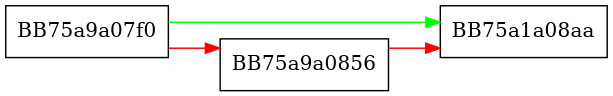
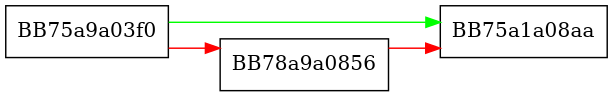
(87, 32) -> (87, 32)
(304, 65) -> (304, 65)
